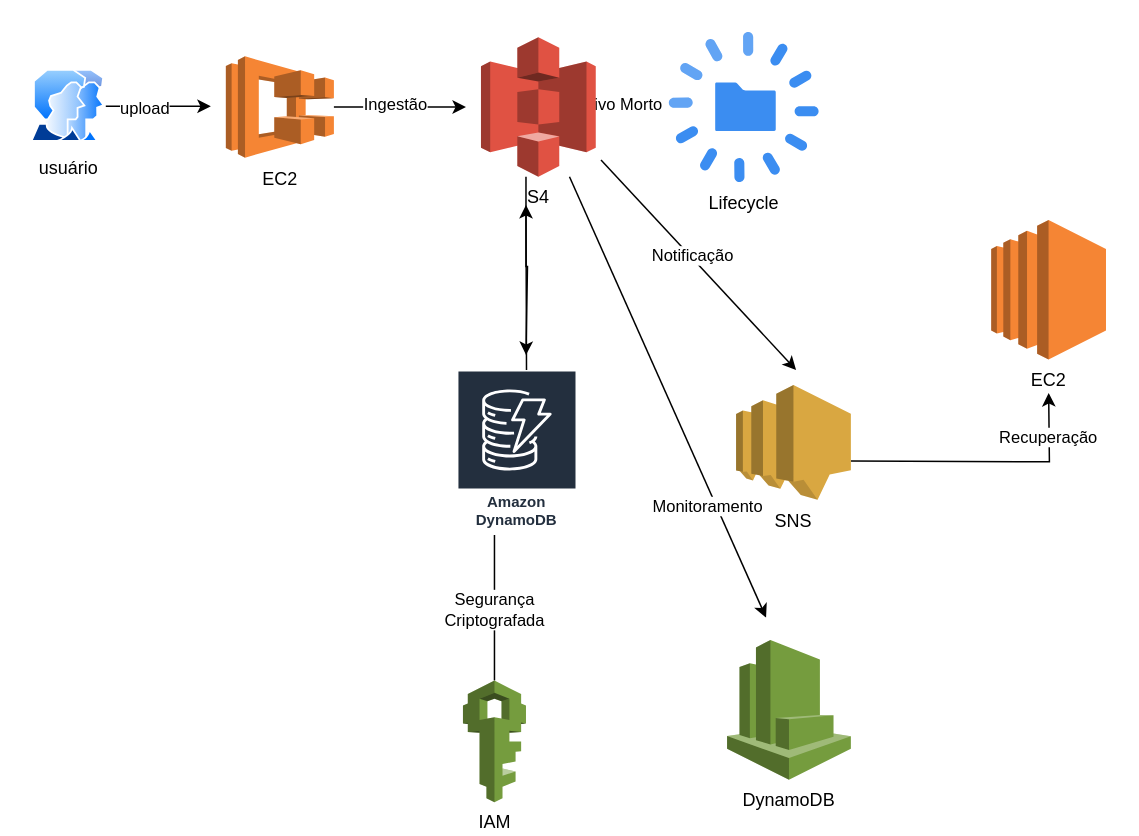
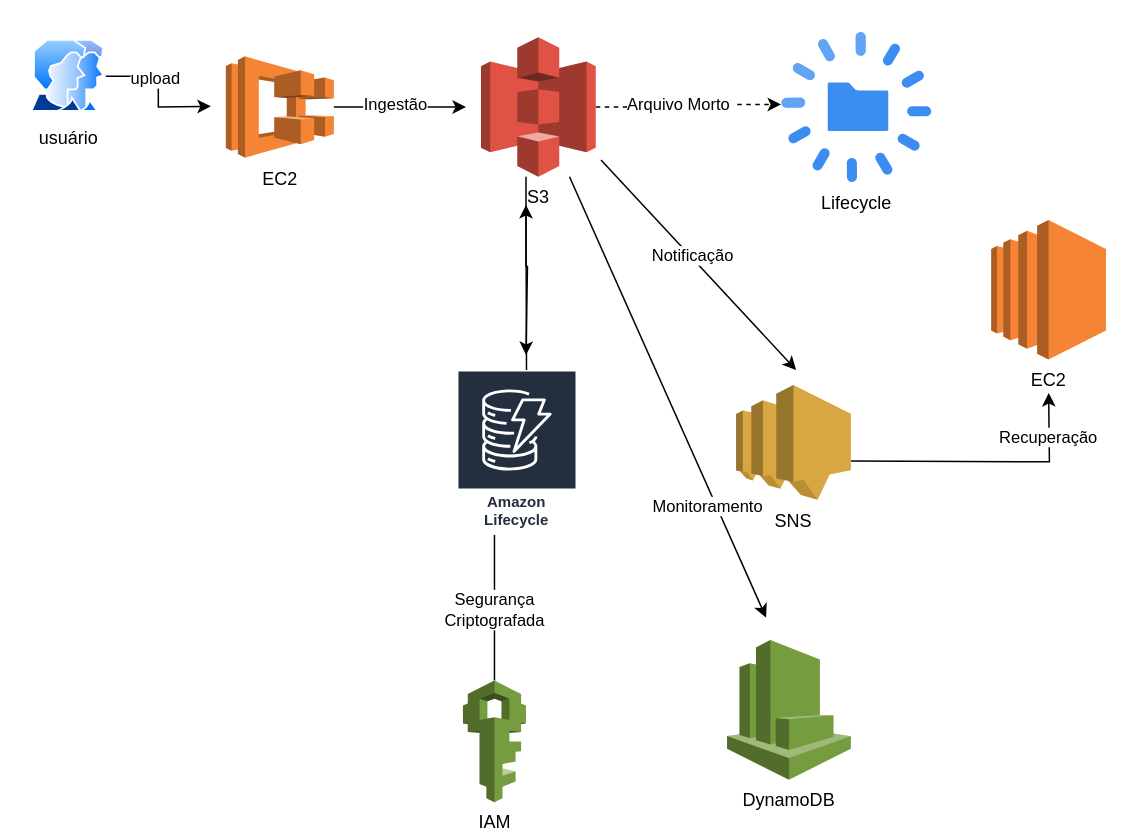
(68, 106) -> (68, 76)
(743, 107) -> (856, 107)
(539, 198) -> (539, 198)
(517, 511) -> (517, 511)
